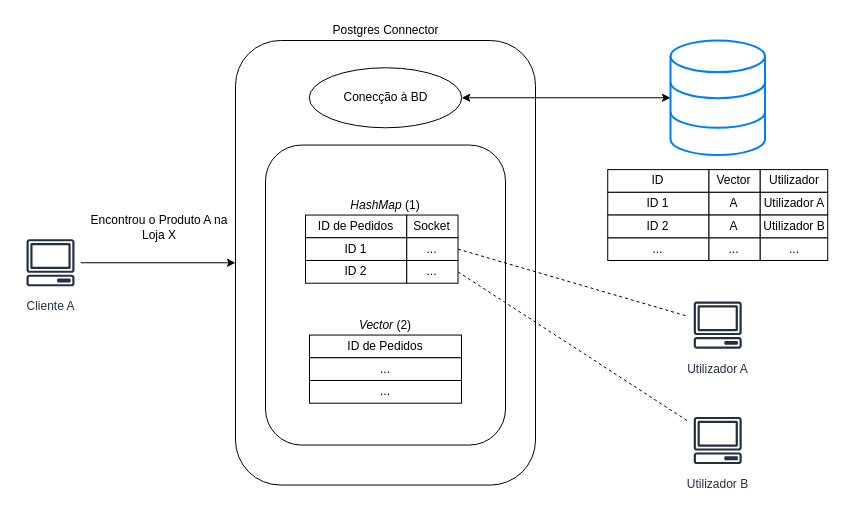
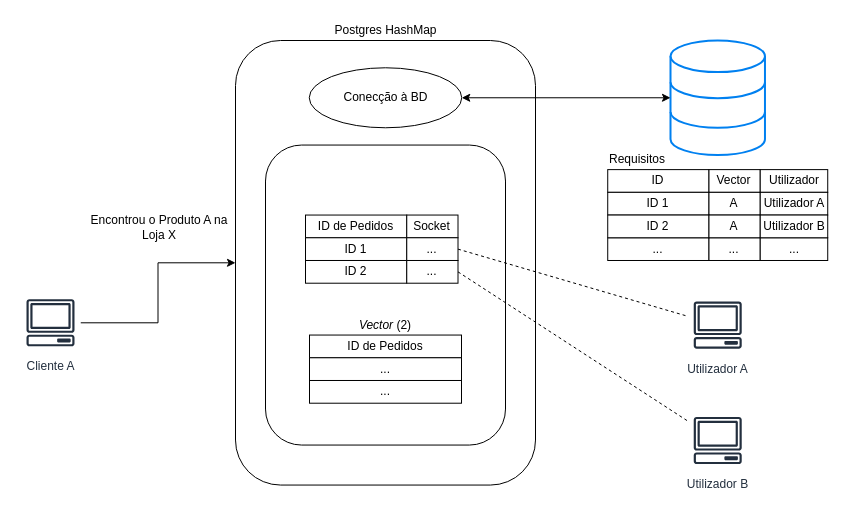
(386, 31) -> (386, 31)
none -> (638, 160)
(386, 205) -> none
(51, 263) -> (51, 323)
